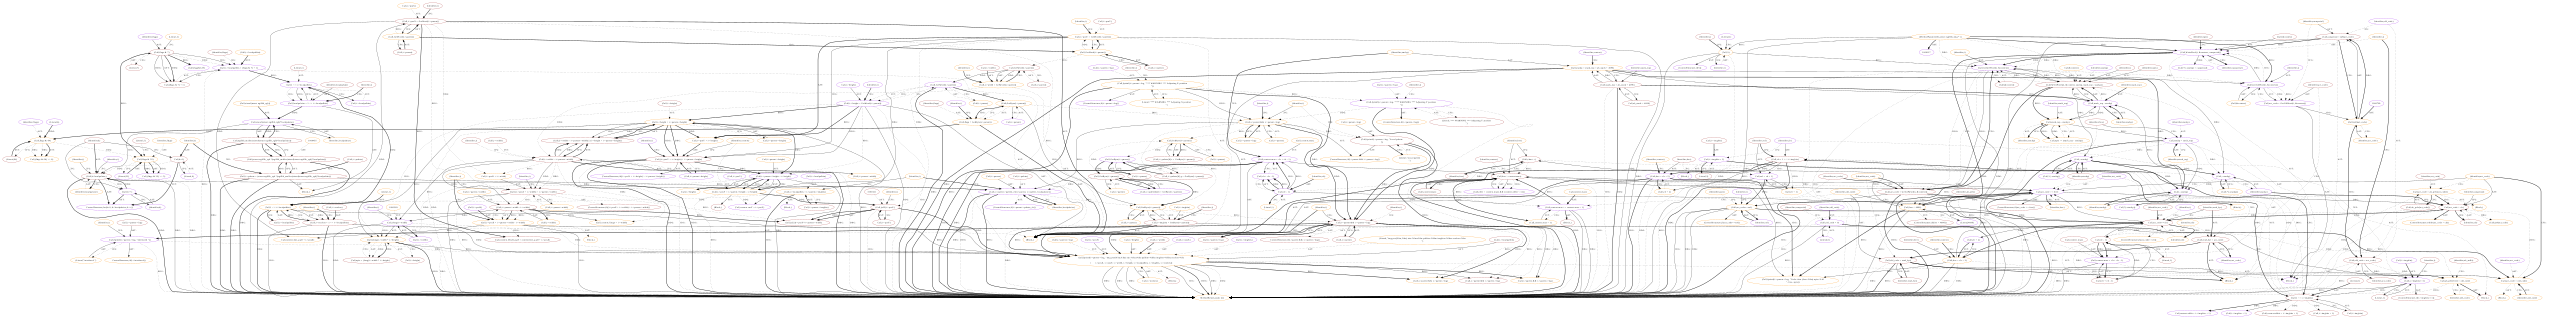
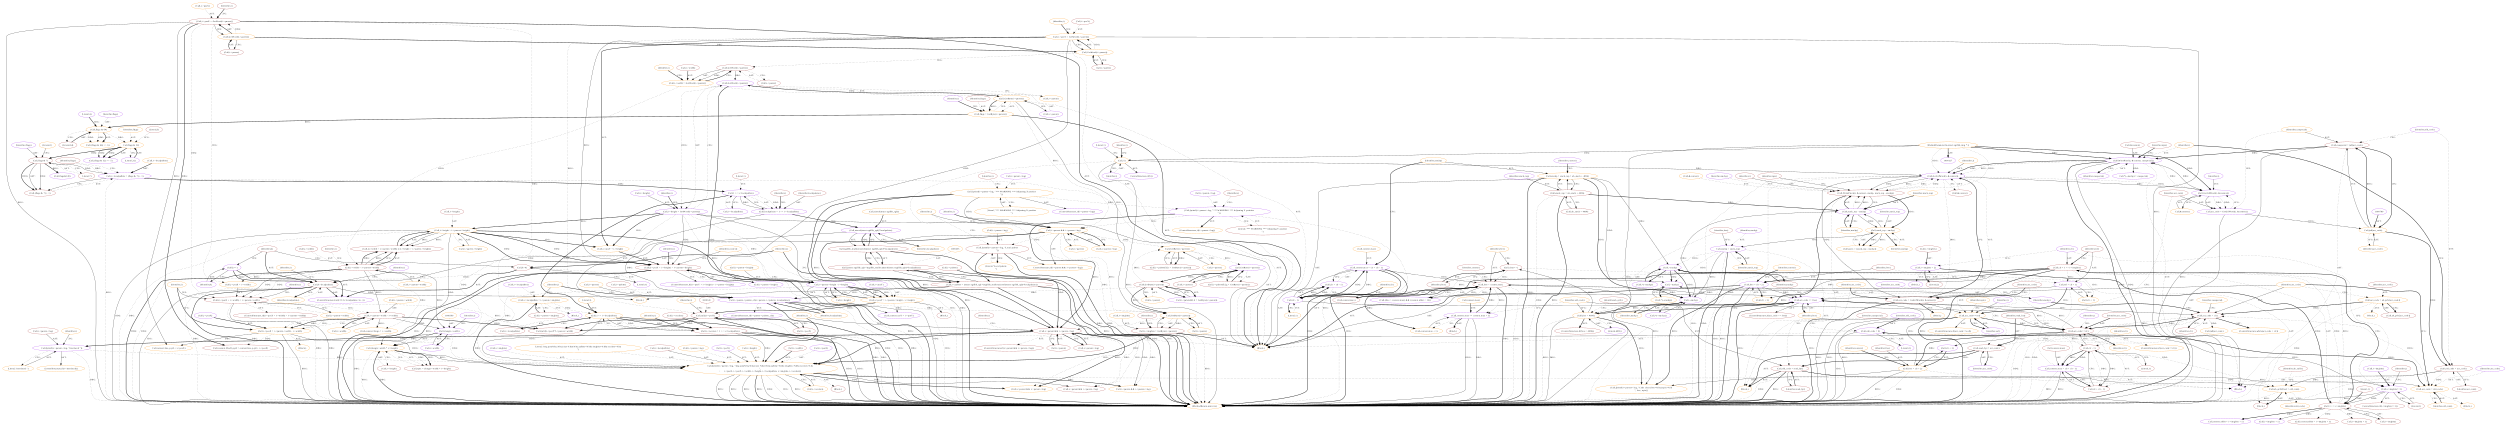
(121, 98) -> (86, 152)
(113, 183) -> none
(1921, 214) -> (1582, 322)
